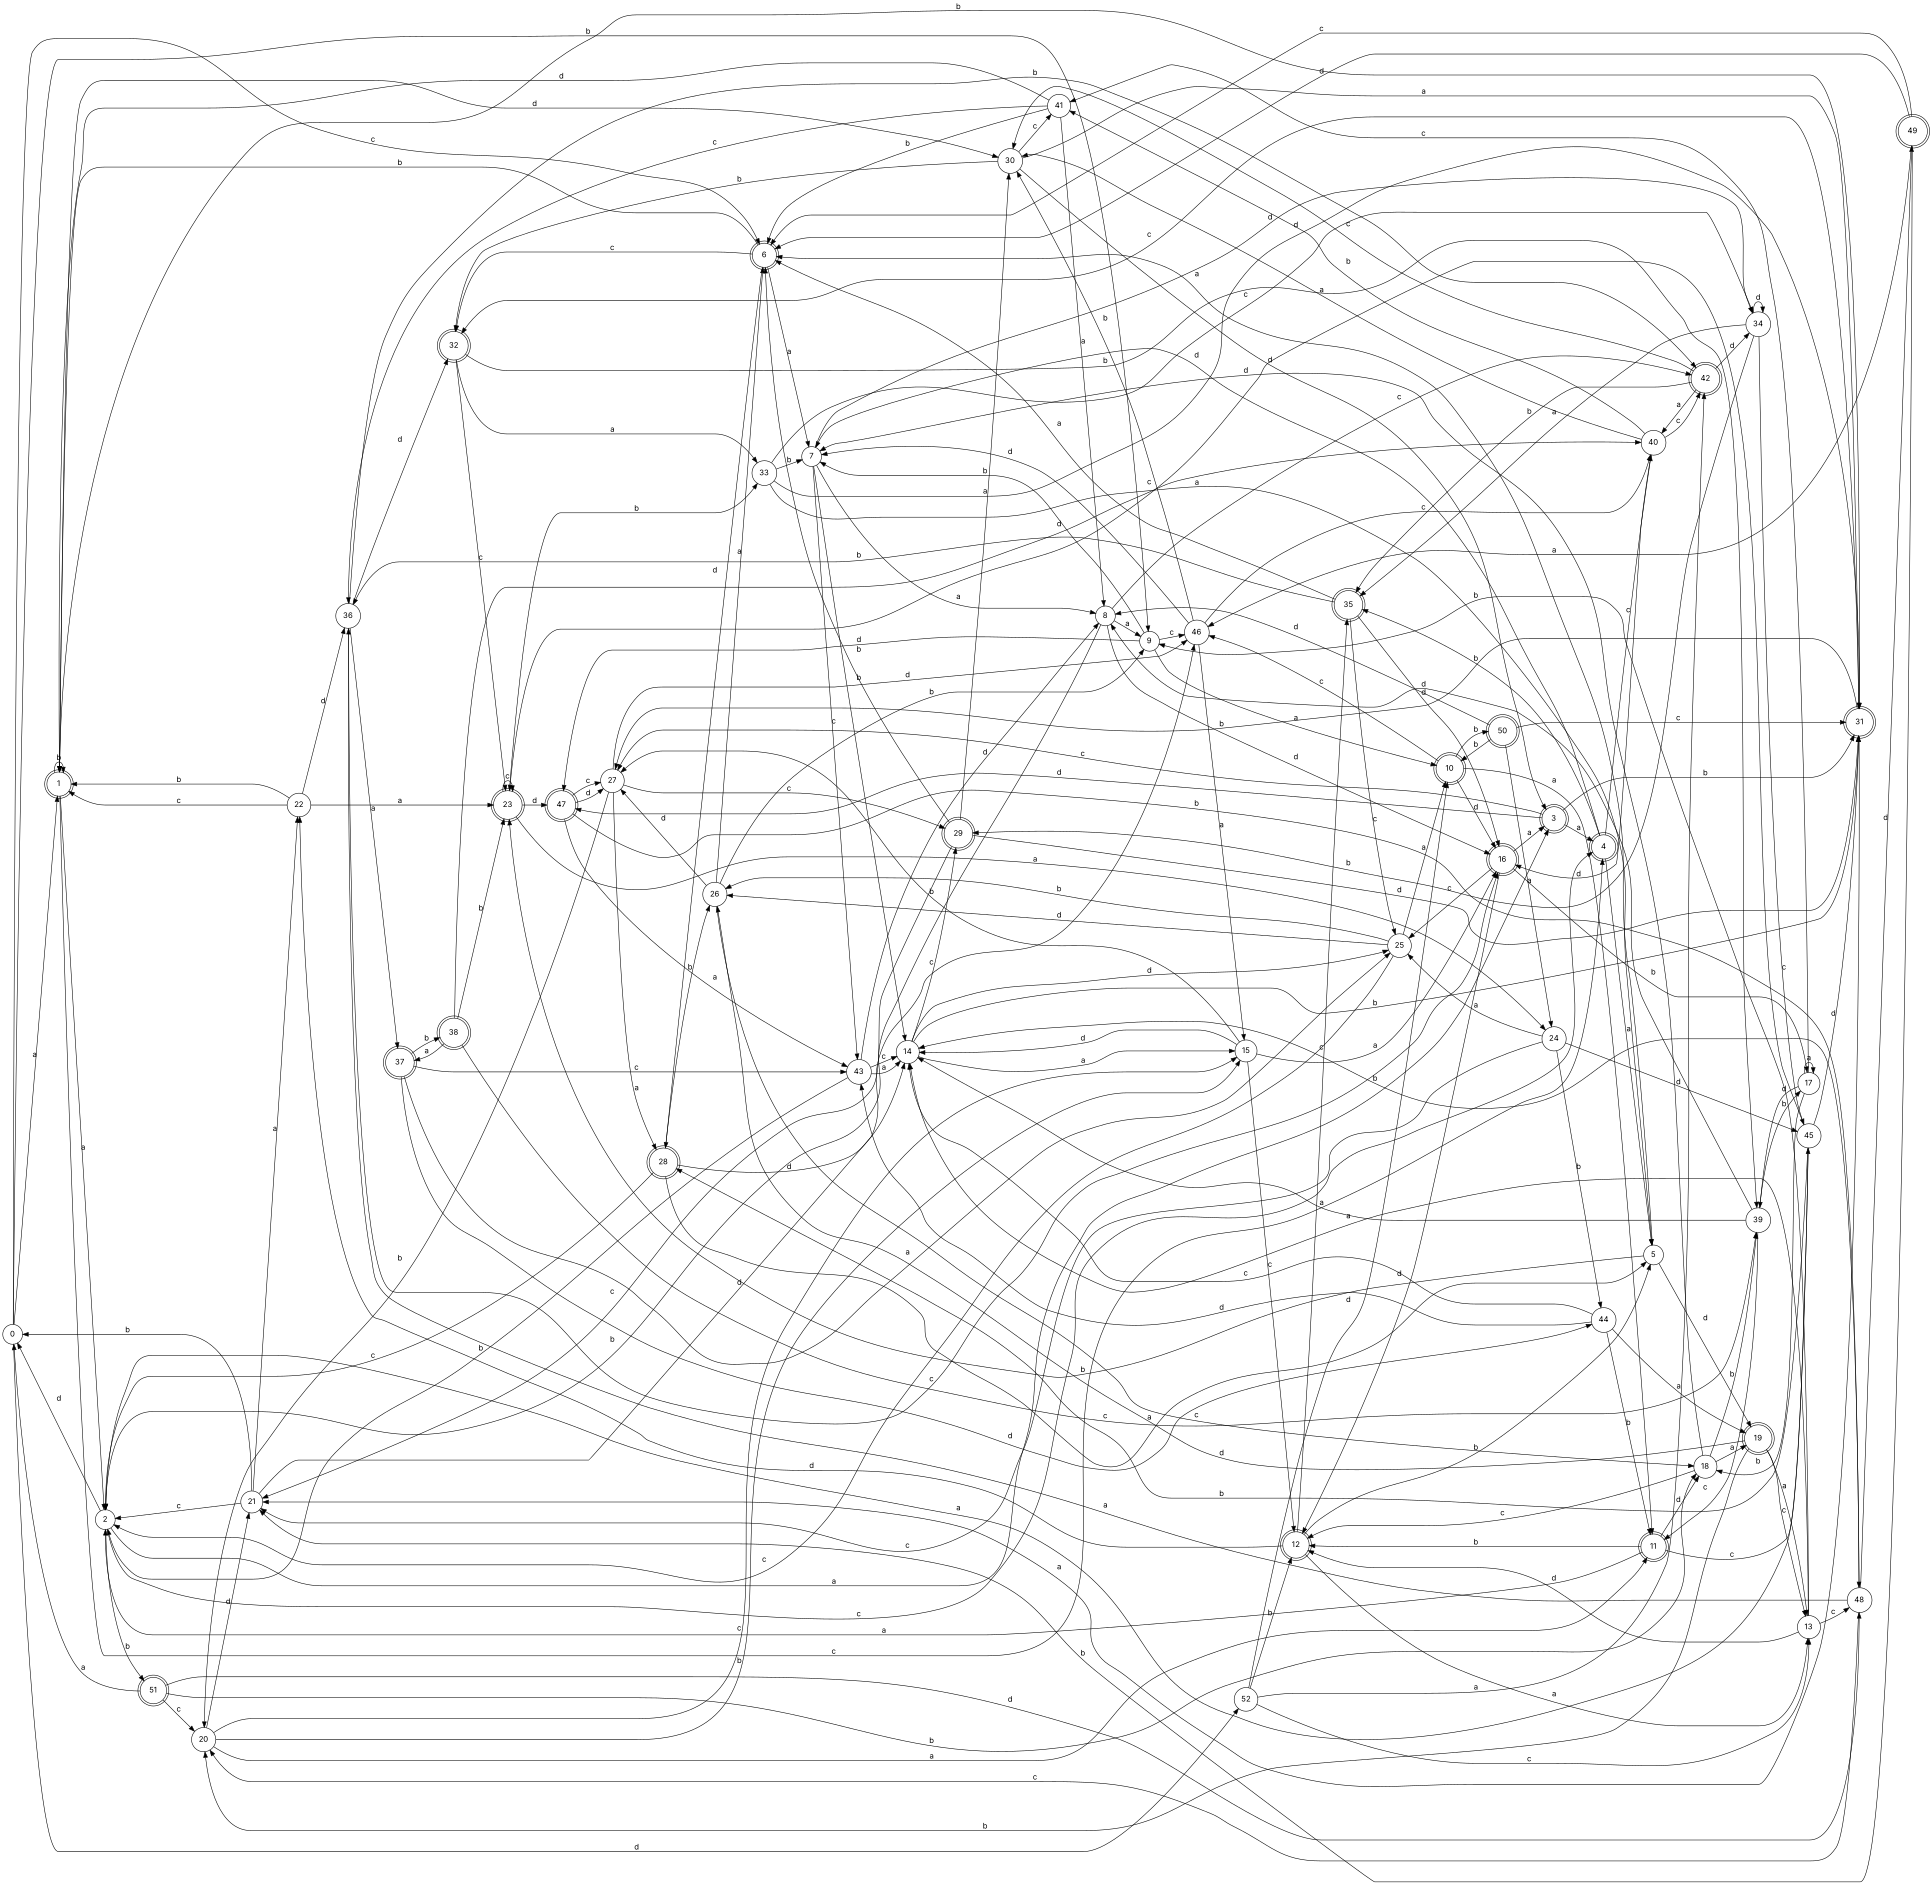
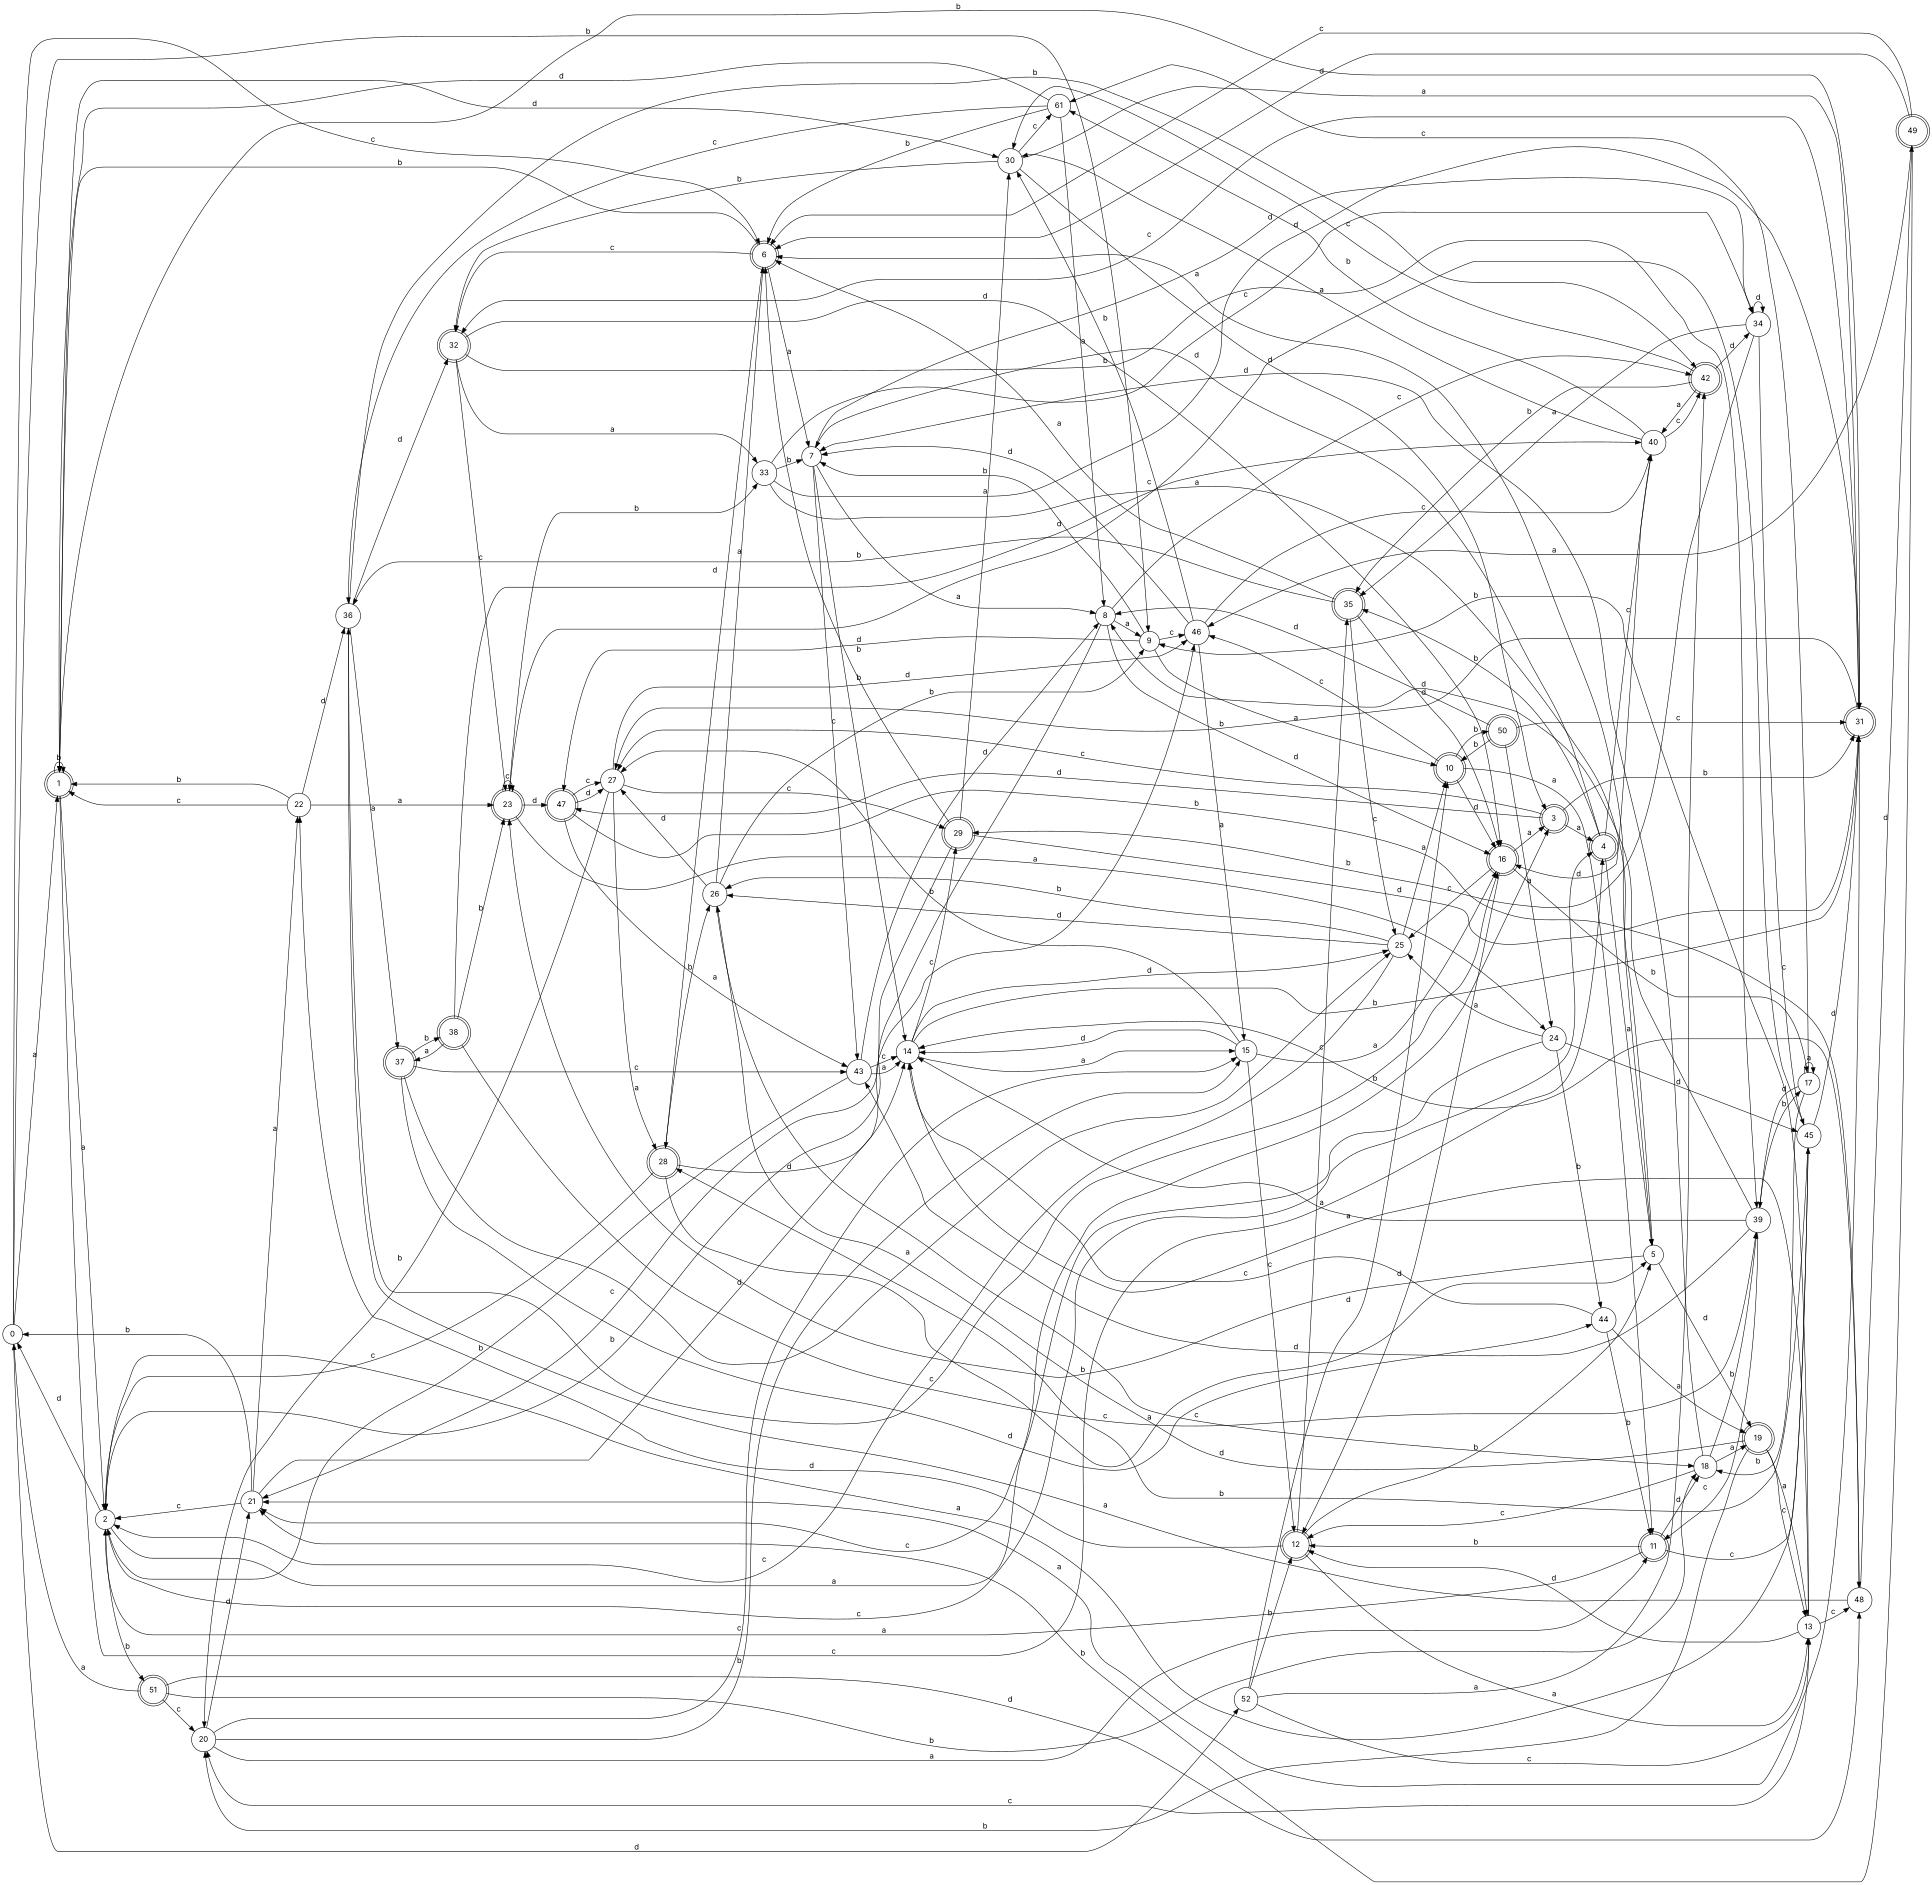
(1059, 106) -> (1059, 106)
none -> (1072, 333)
(1172, 1322) -> (1300, 1352)
(1147, 1791) -> (1058, 1805)
